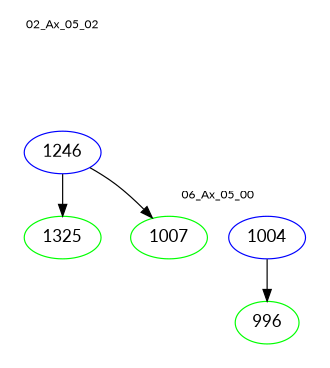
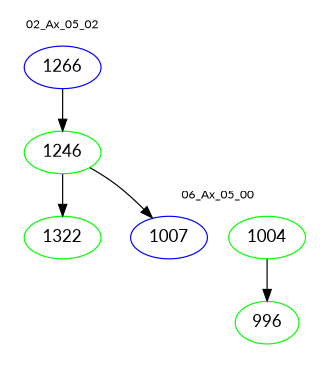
none -> (63, 67)
(63, 152) -> (63, 152)
(63, 238) -> (63, 238)
(169, 238) -> (169, 238)
(267, 238) -> (267, 238)
